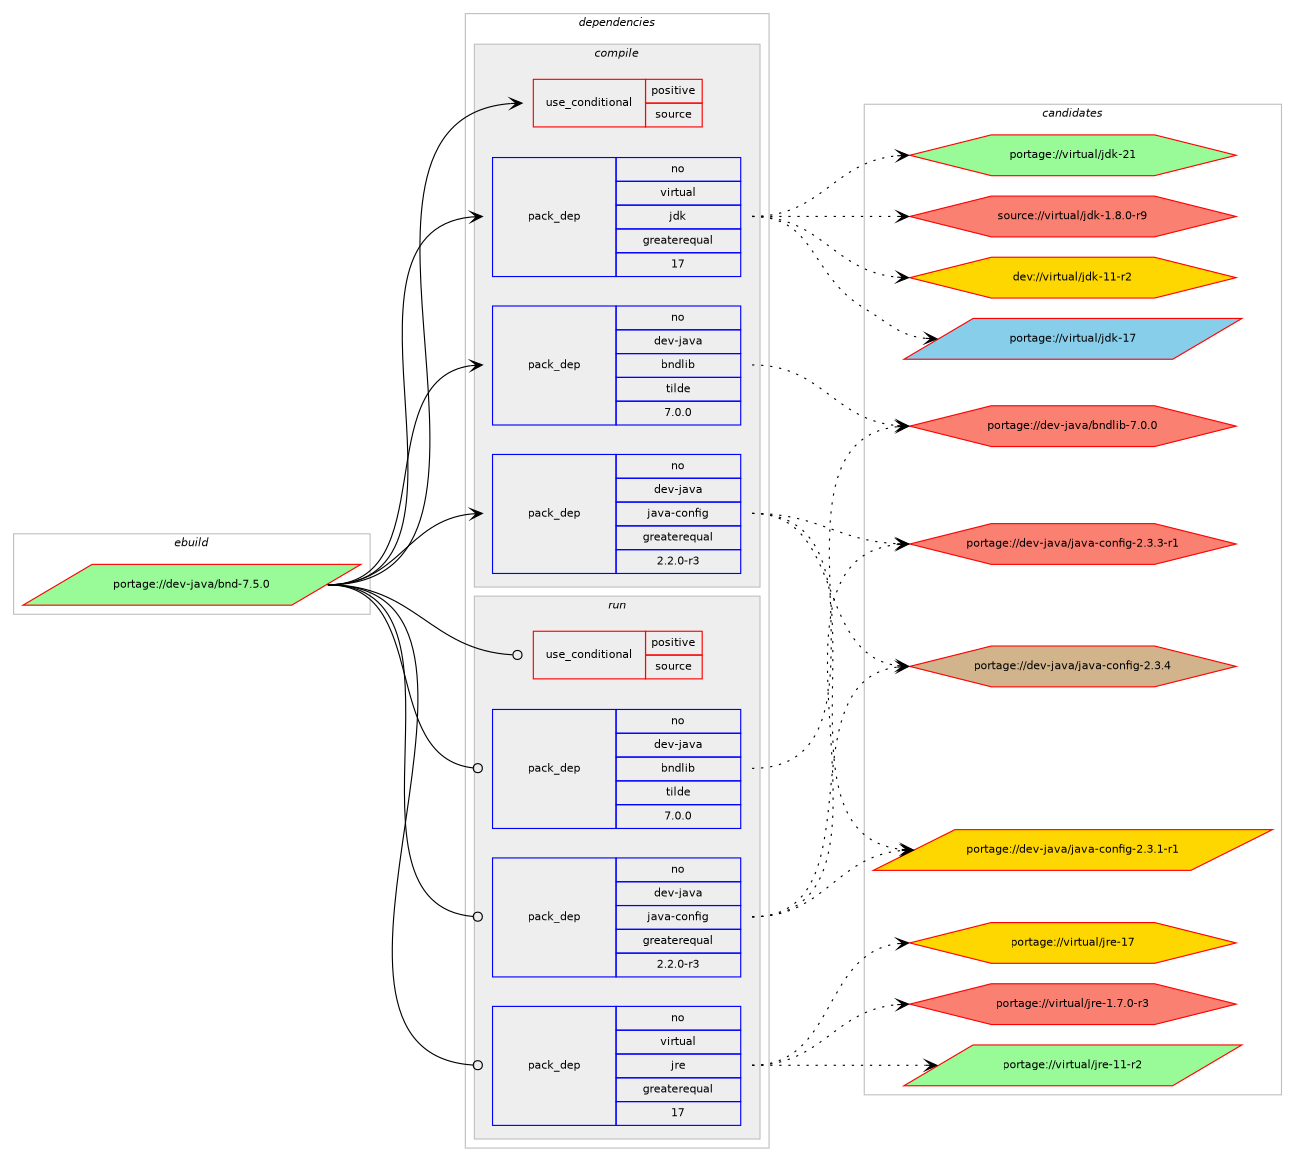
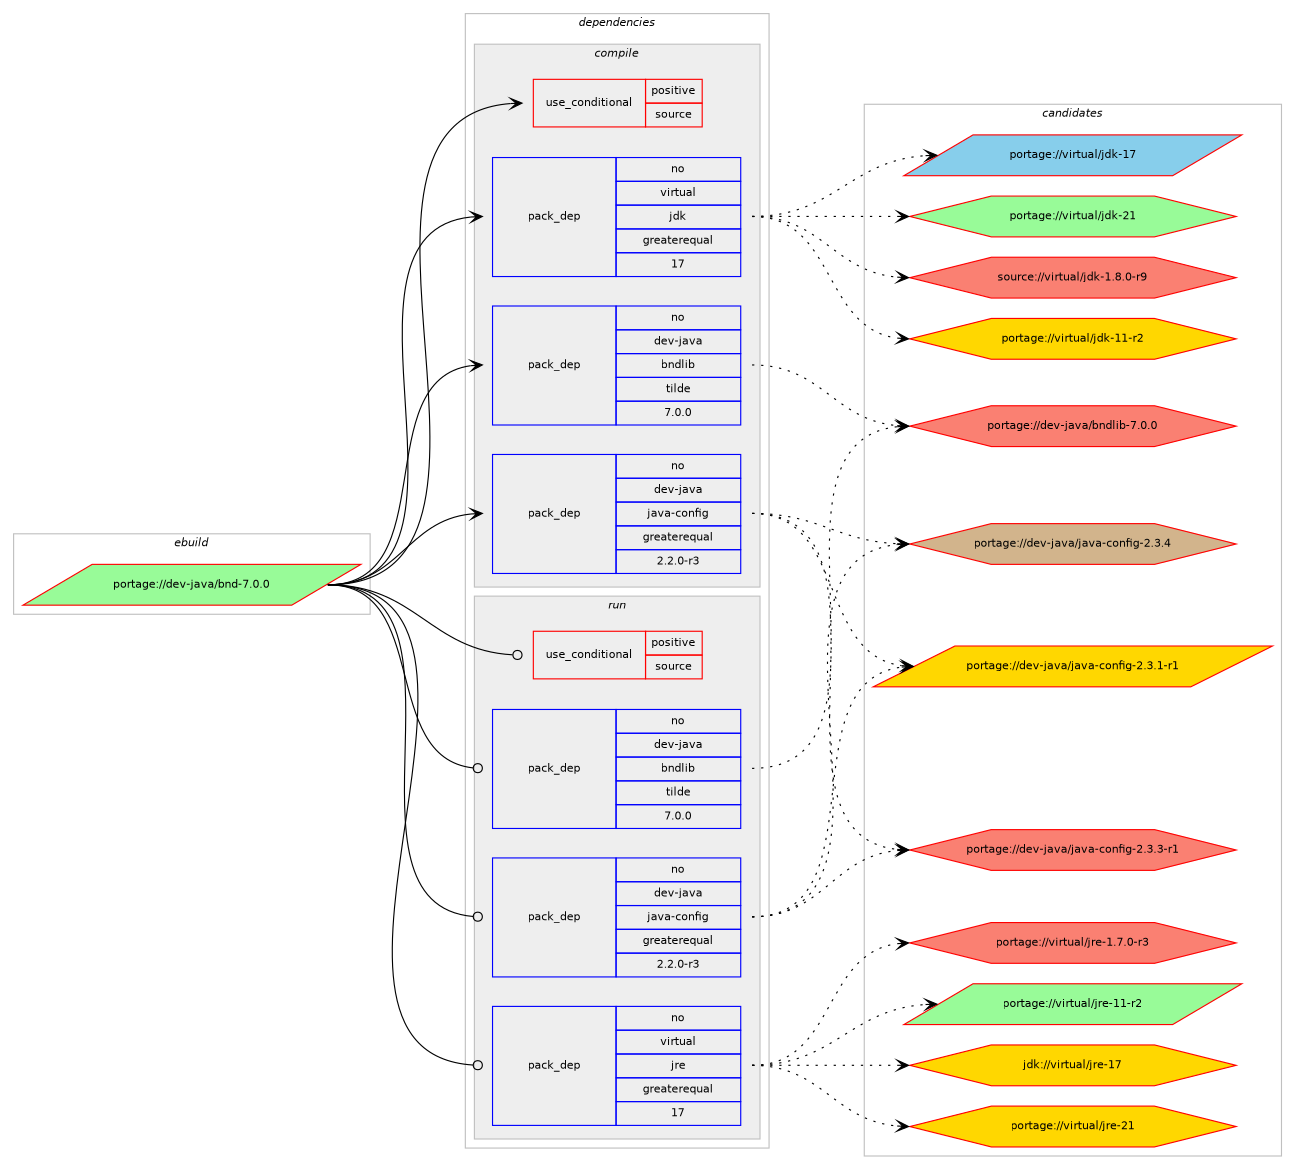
(1073, 278) -> (1073, 339)
(192, 585) -> (192, 585)
(1073, 943) -> (1073, 1065)
none -> (1073, 1127)
